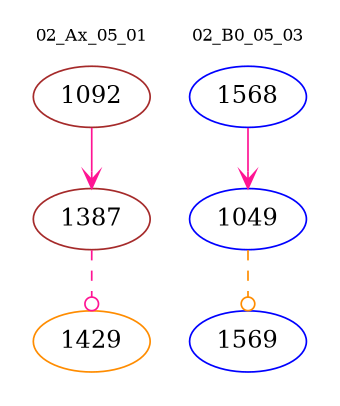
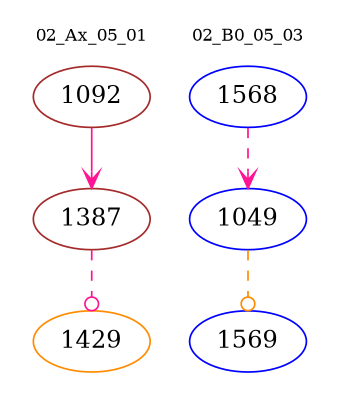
(248, 150) -> (248, 150)
